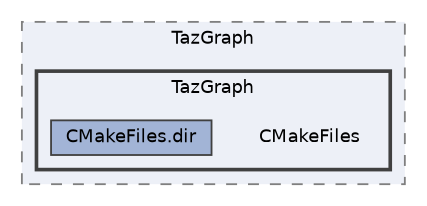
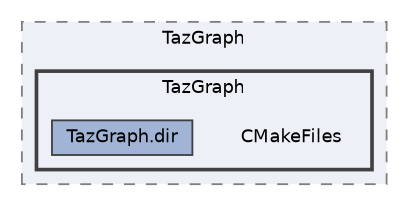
(131, 138) -> (122, 138)
